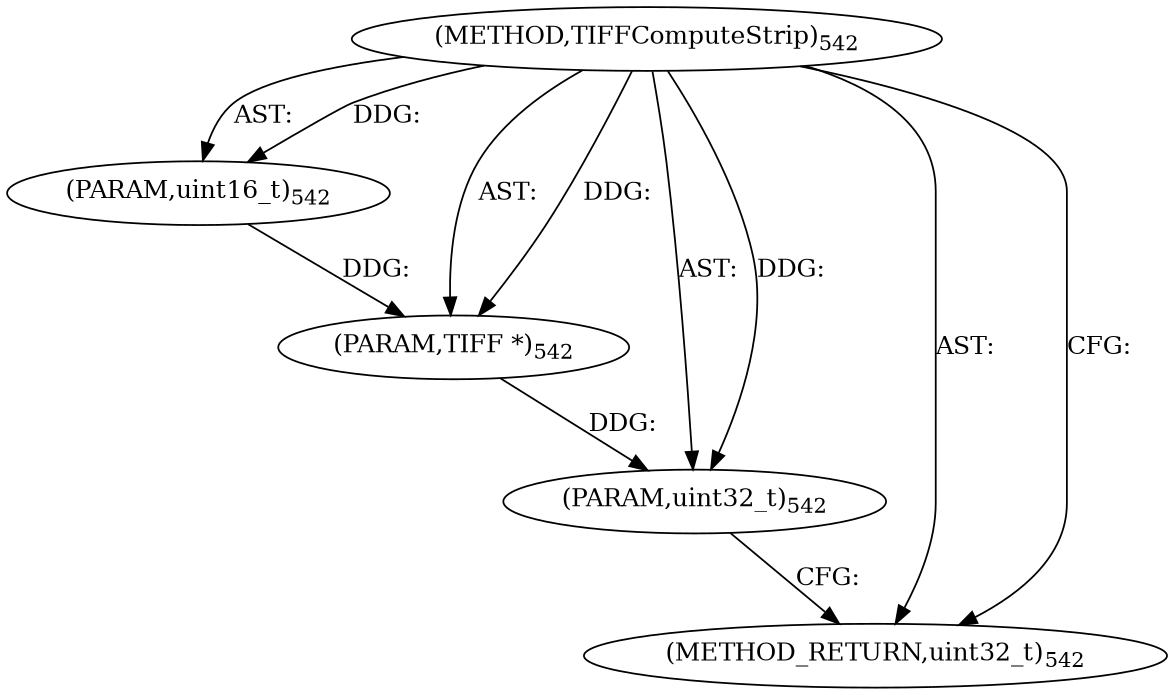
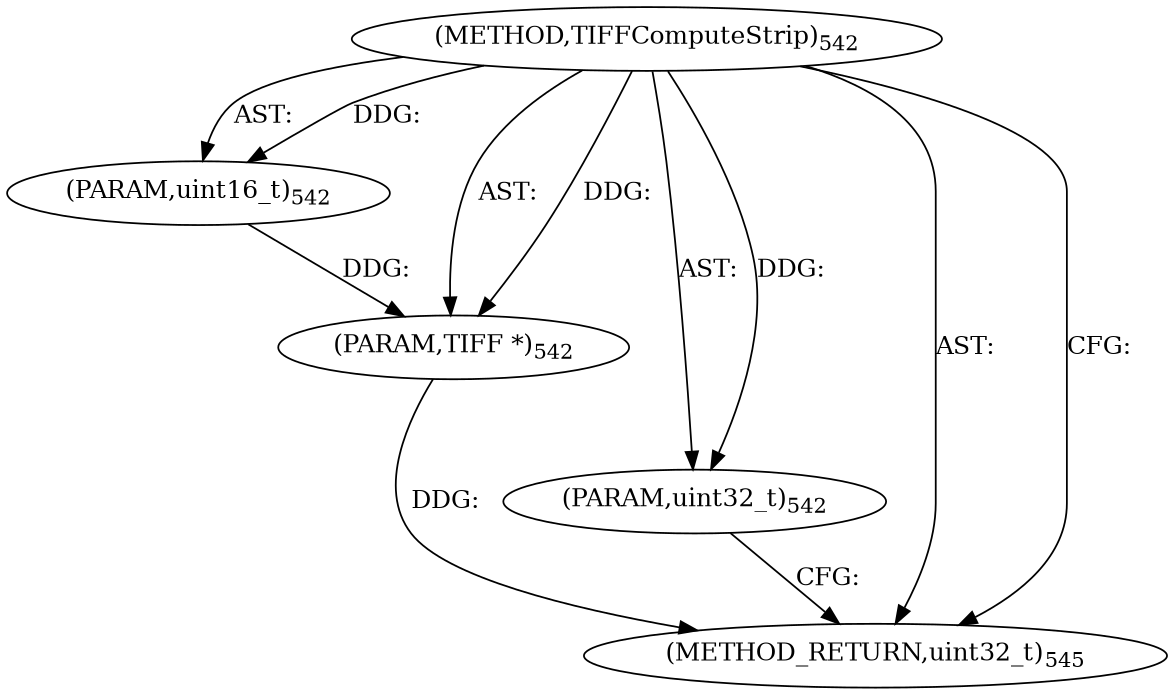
(566, 419) -> (461, 568)
(1065, 653) -> (1065, 653)
